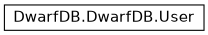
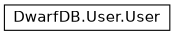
(104, 18) -> (87, 18)
